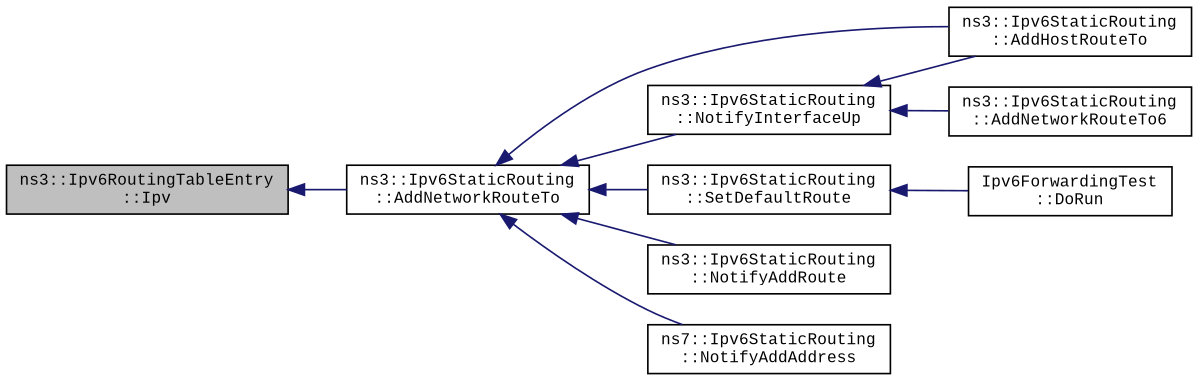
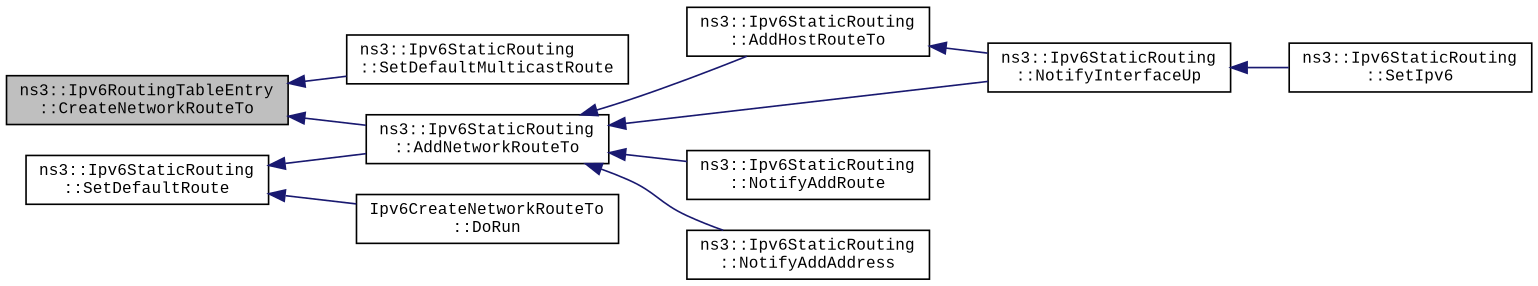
none -> (488, 59)
(928, 69) -> (967, 51)
(1070, 112) -> (1410, 68)
(147, 190) -> (147, 100)
(627, 190) -> (326, 159)
(1070, 191) -> (488, 219)
(769, 349) -> (808, 255)
